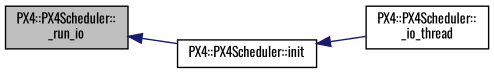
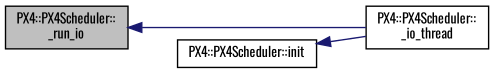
(160, 41) -> (254, 28)
